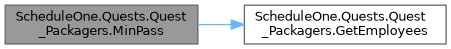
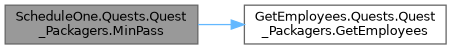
(345, 25) -> (345, 25)
